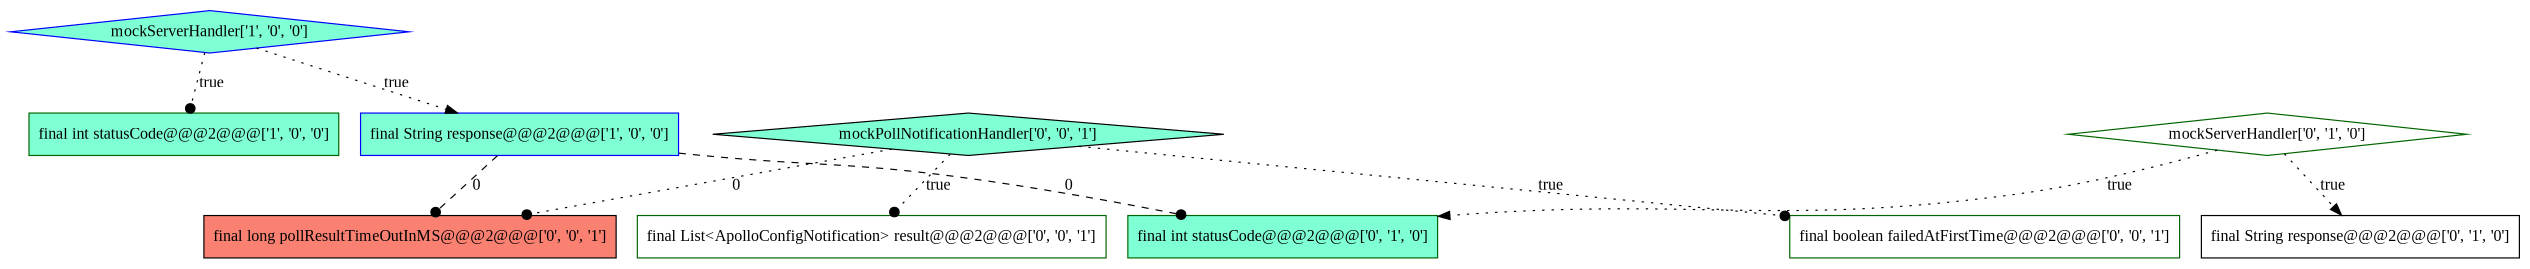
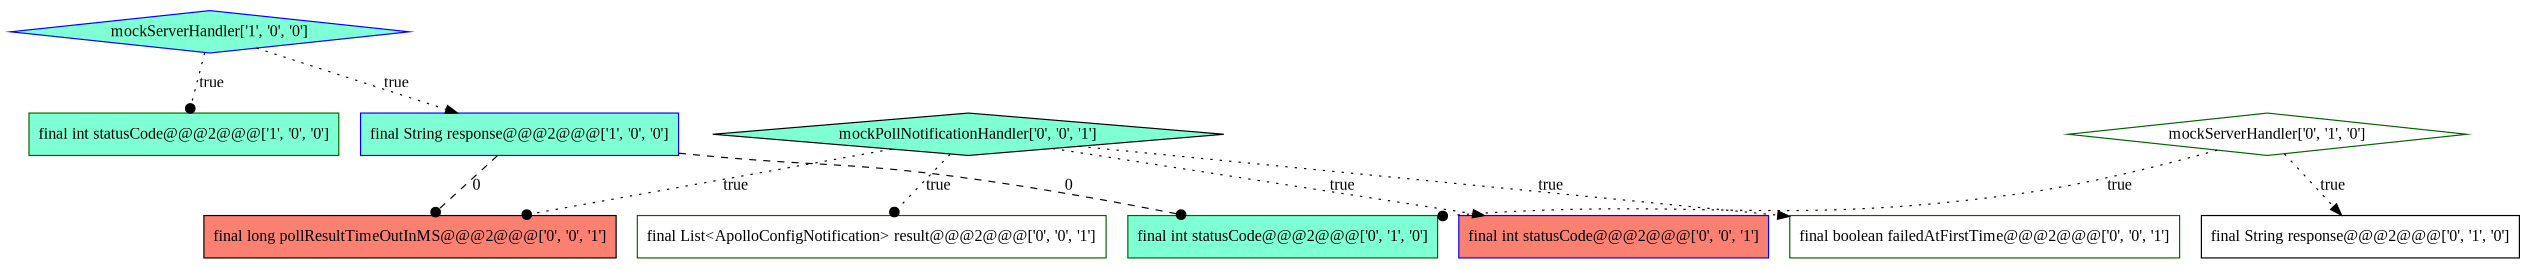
(1428, 181) -> (1428, 181)
(736, 186) -> (736, 186)
(1836, 209) -> (1836, 209)
none -> (1614, 237)
